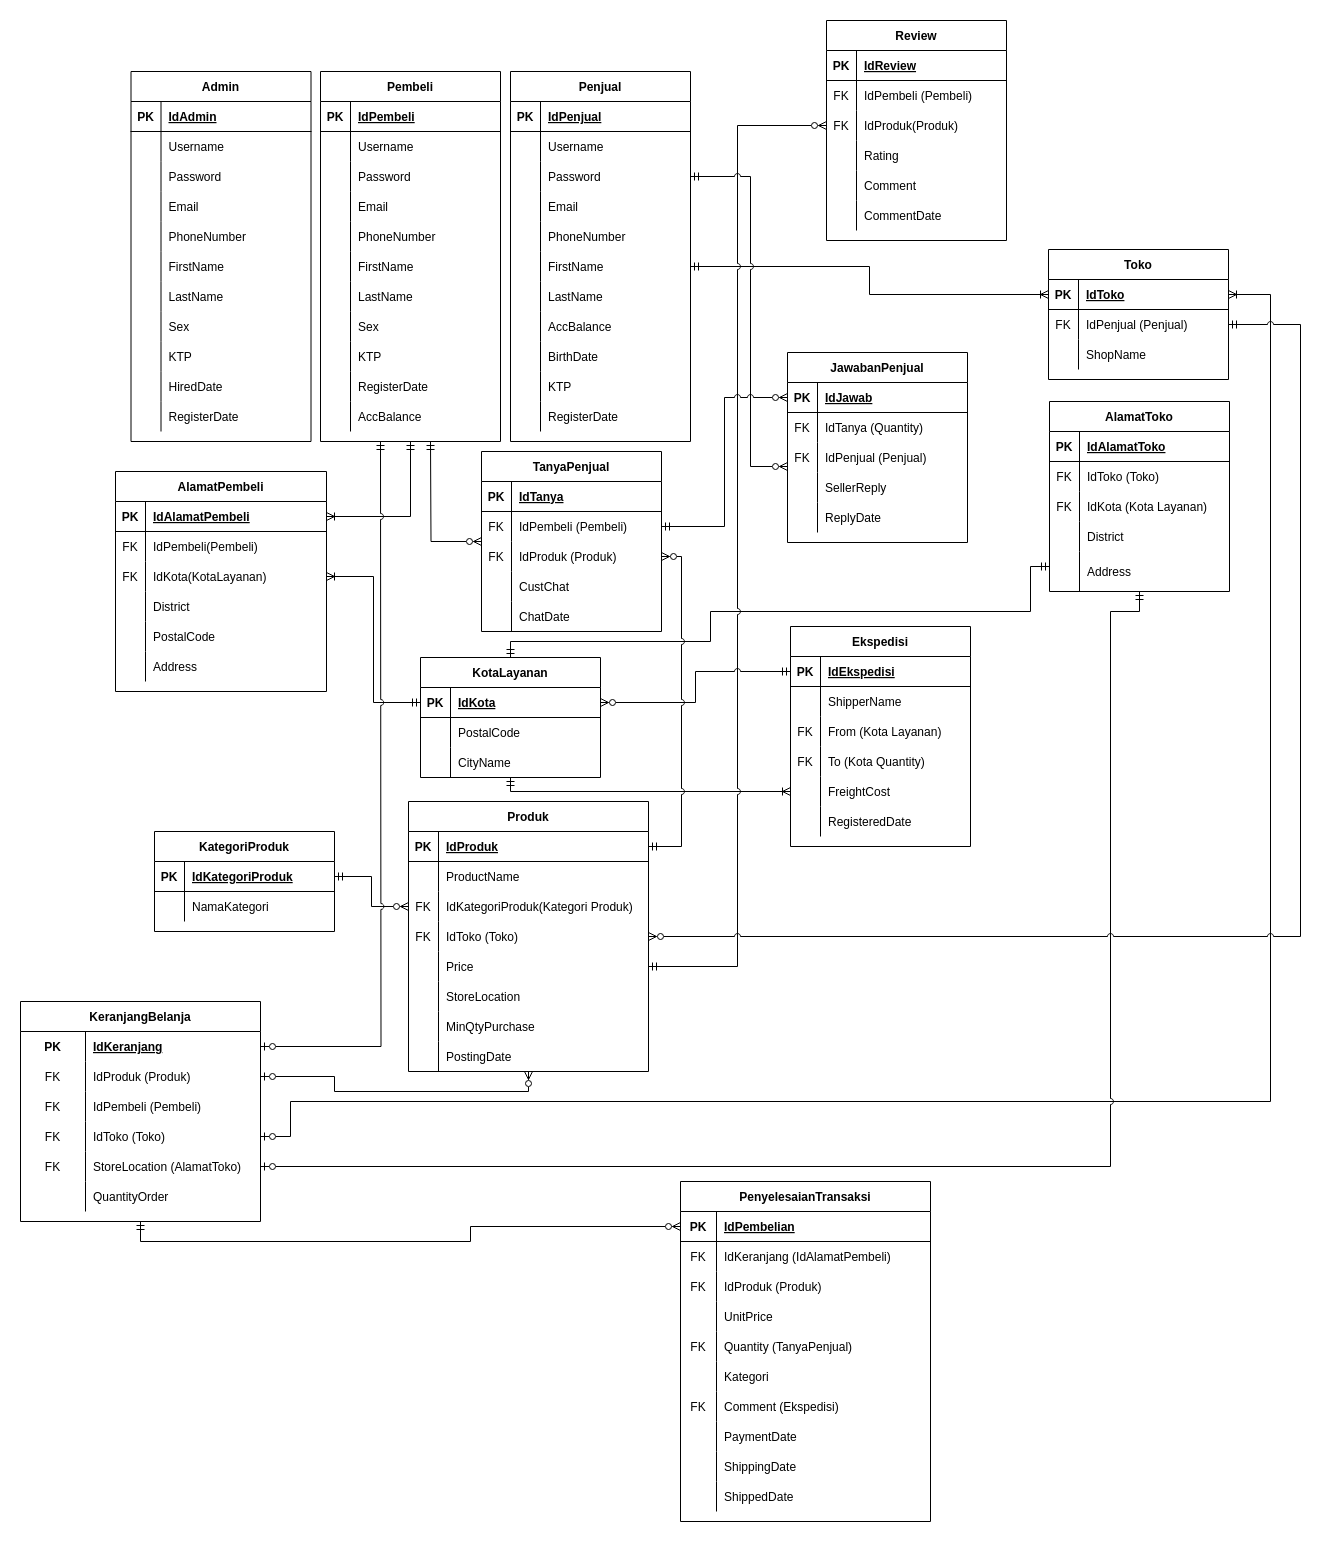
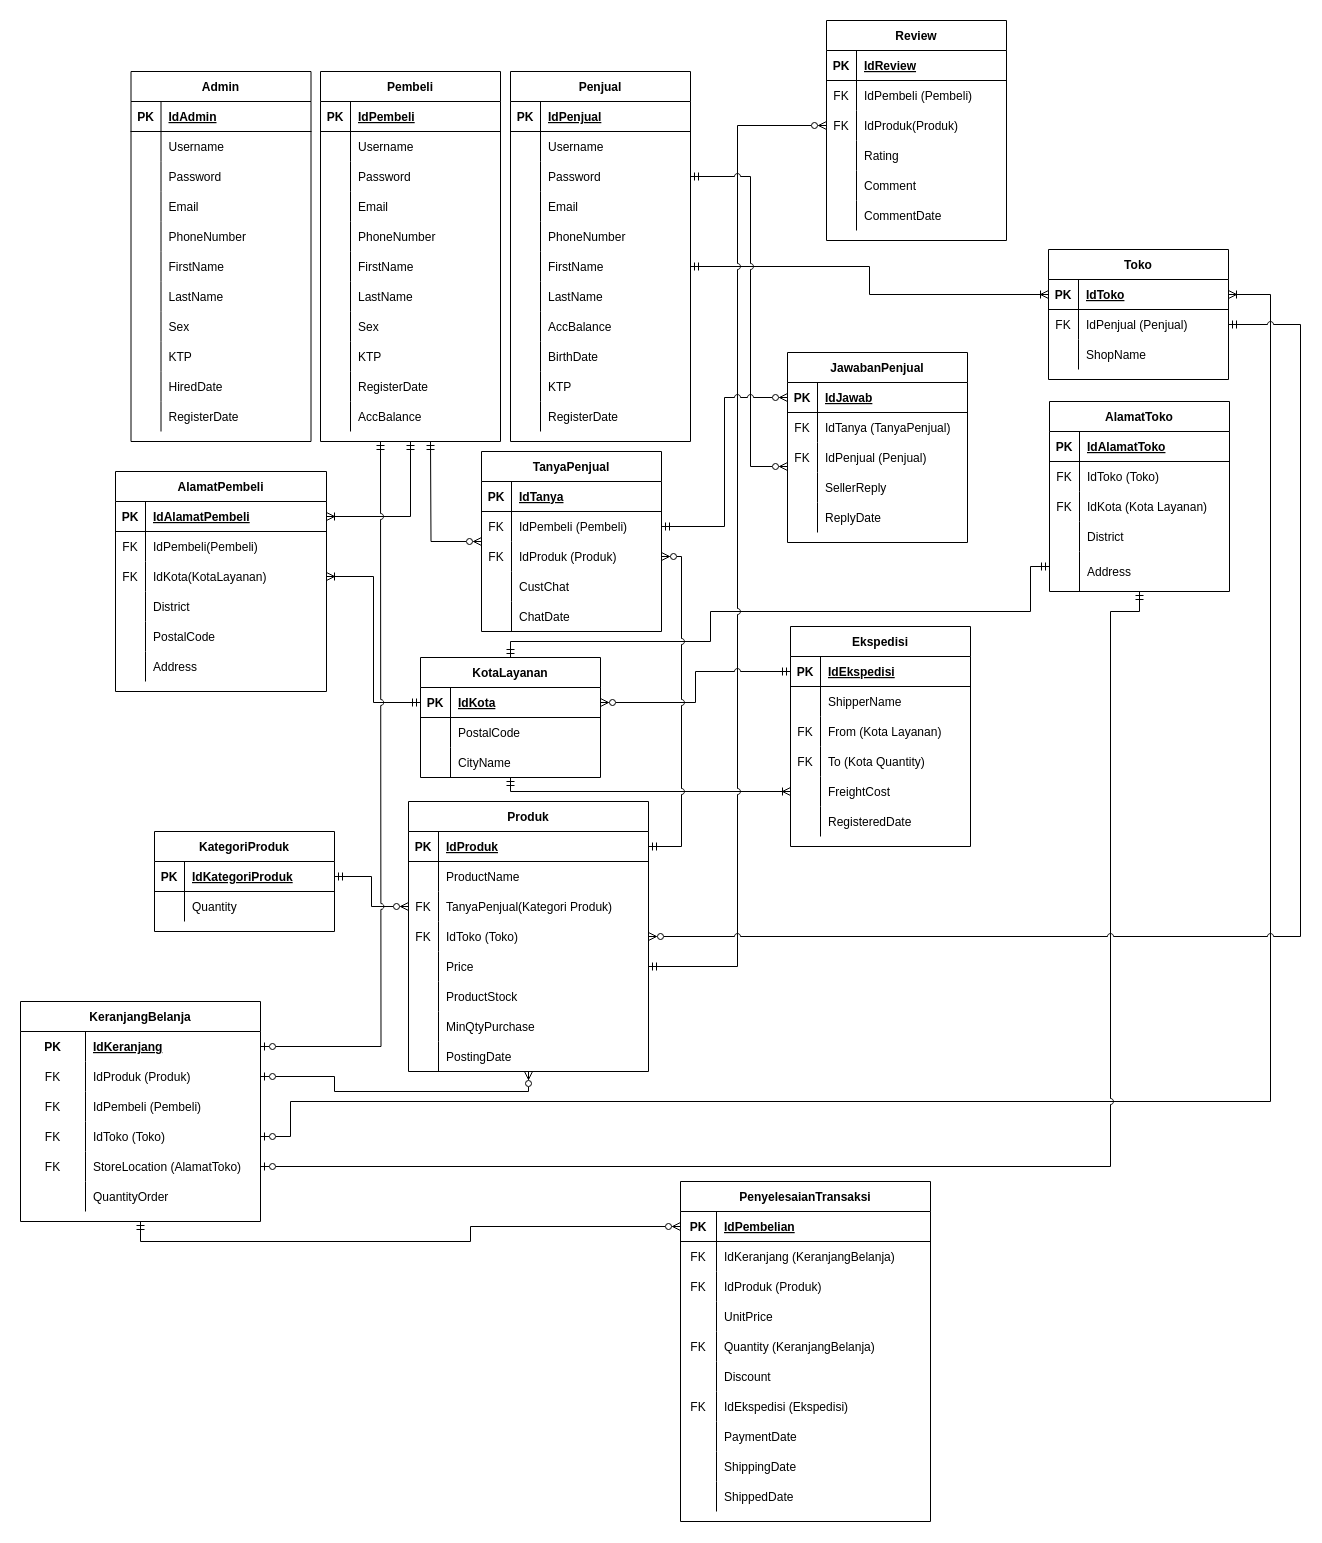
(882, 428) -> (896, 428)
(231, 907) -> (217, 907)
(552, 907) -> (539, 907)
(488, 997) -> (486, 997)
(815, 1257) -> (822, 1257)
(797, 1347) -> (810, 1347)
(749, 1377) -> (749, 1377)
(783, 1407) -> (793, 1407)
